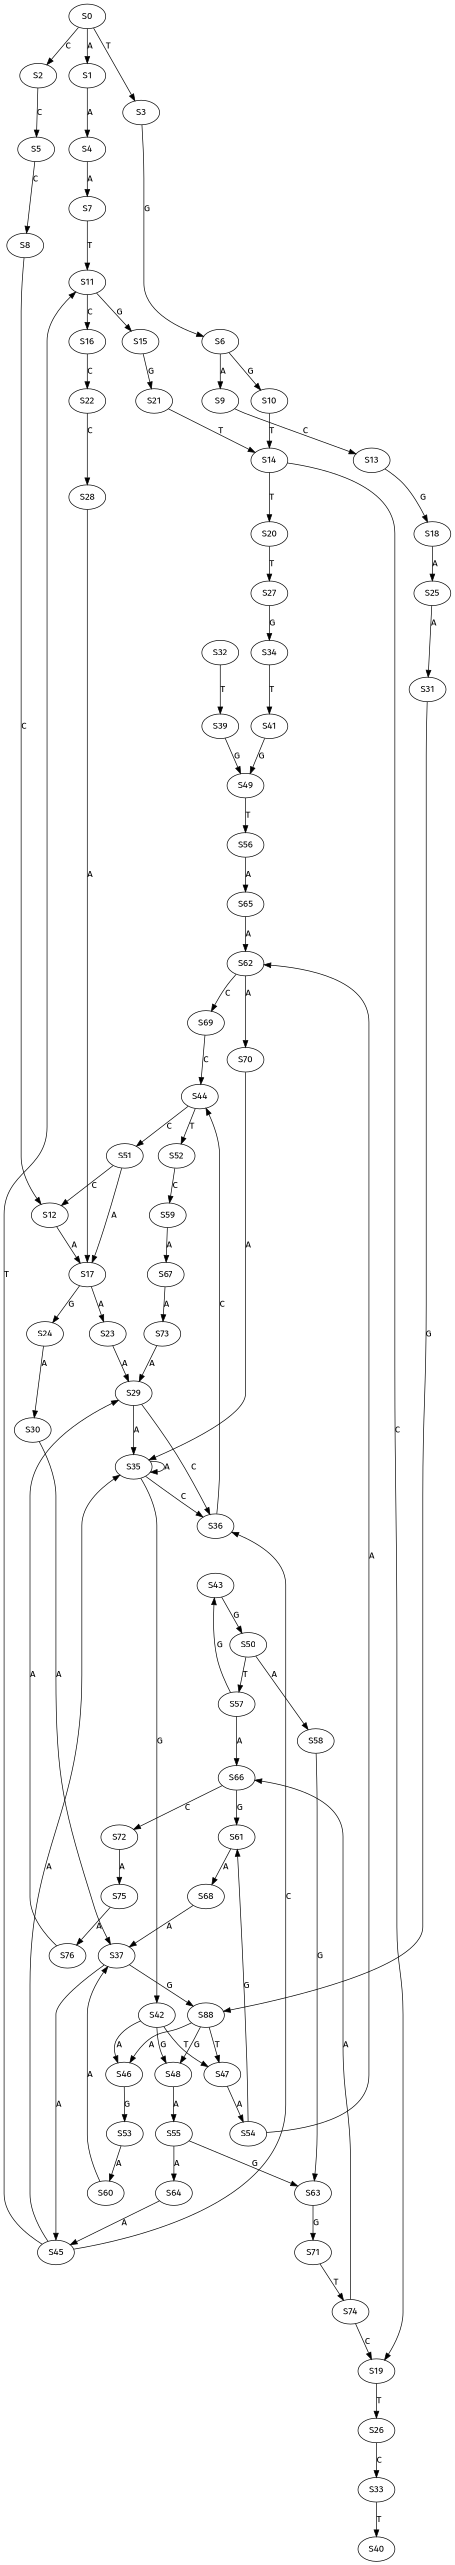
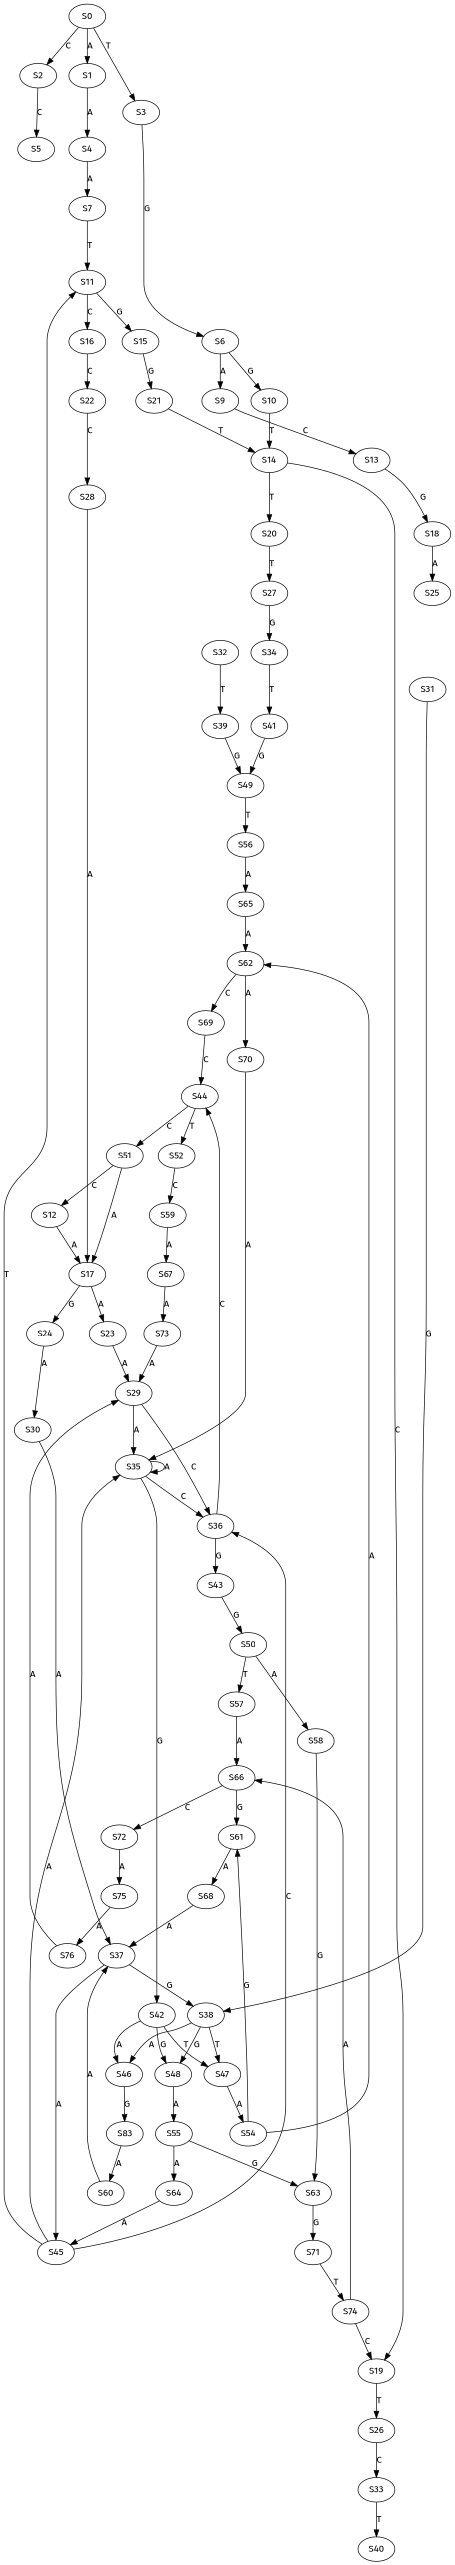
(25, 246) -> none
(430, 638) -> none
(216, 1650) -> (215, 1552)
(206, 2015) -> (206, 2015)
(125, 2134) -> (125, 2134)
